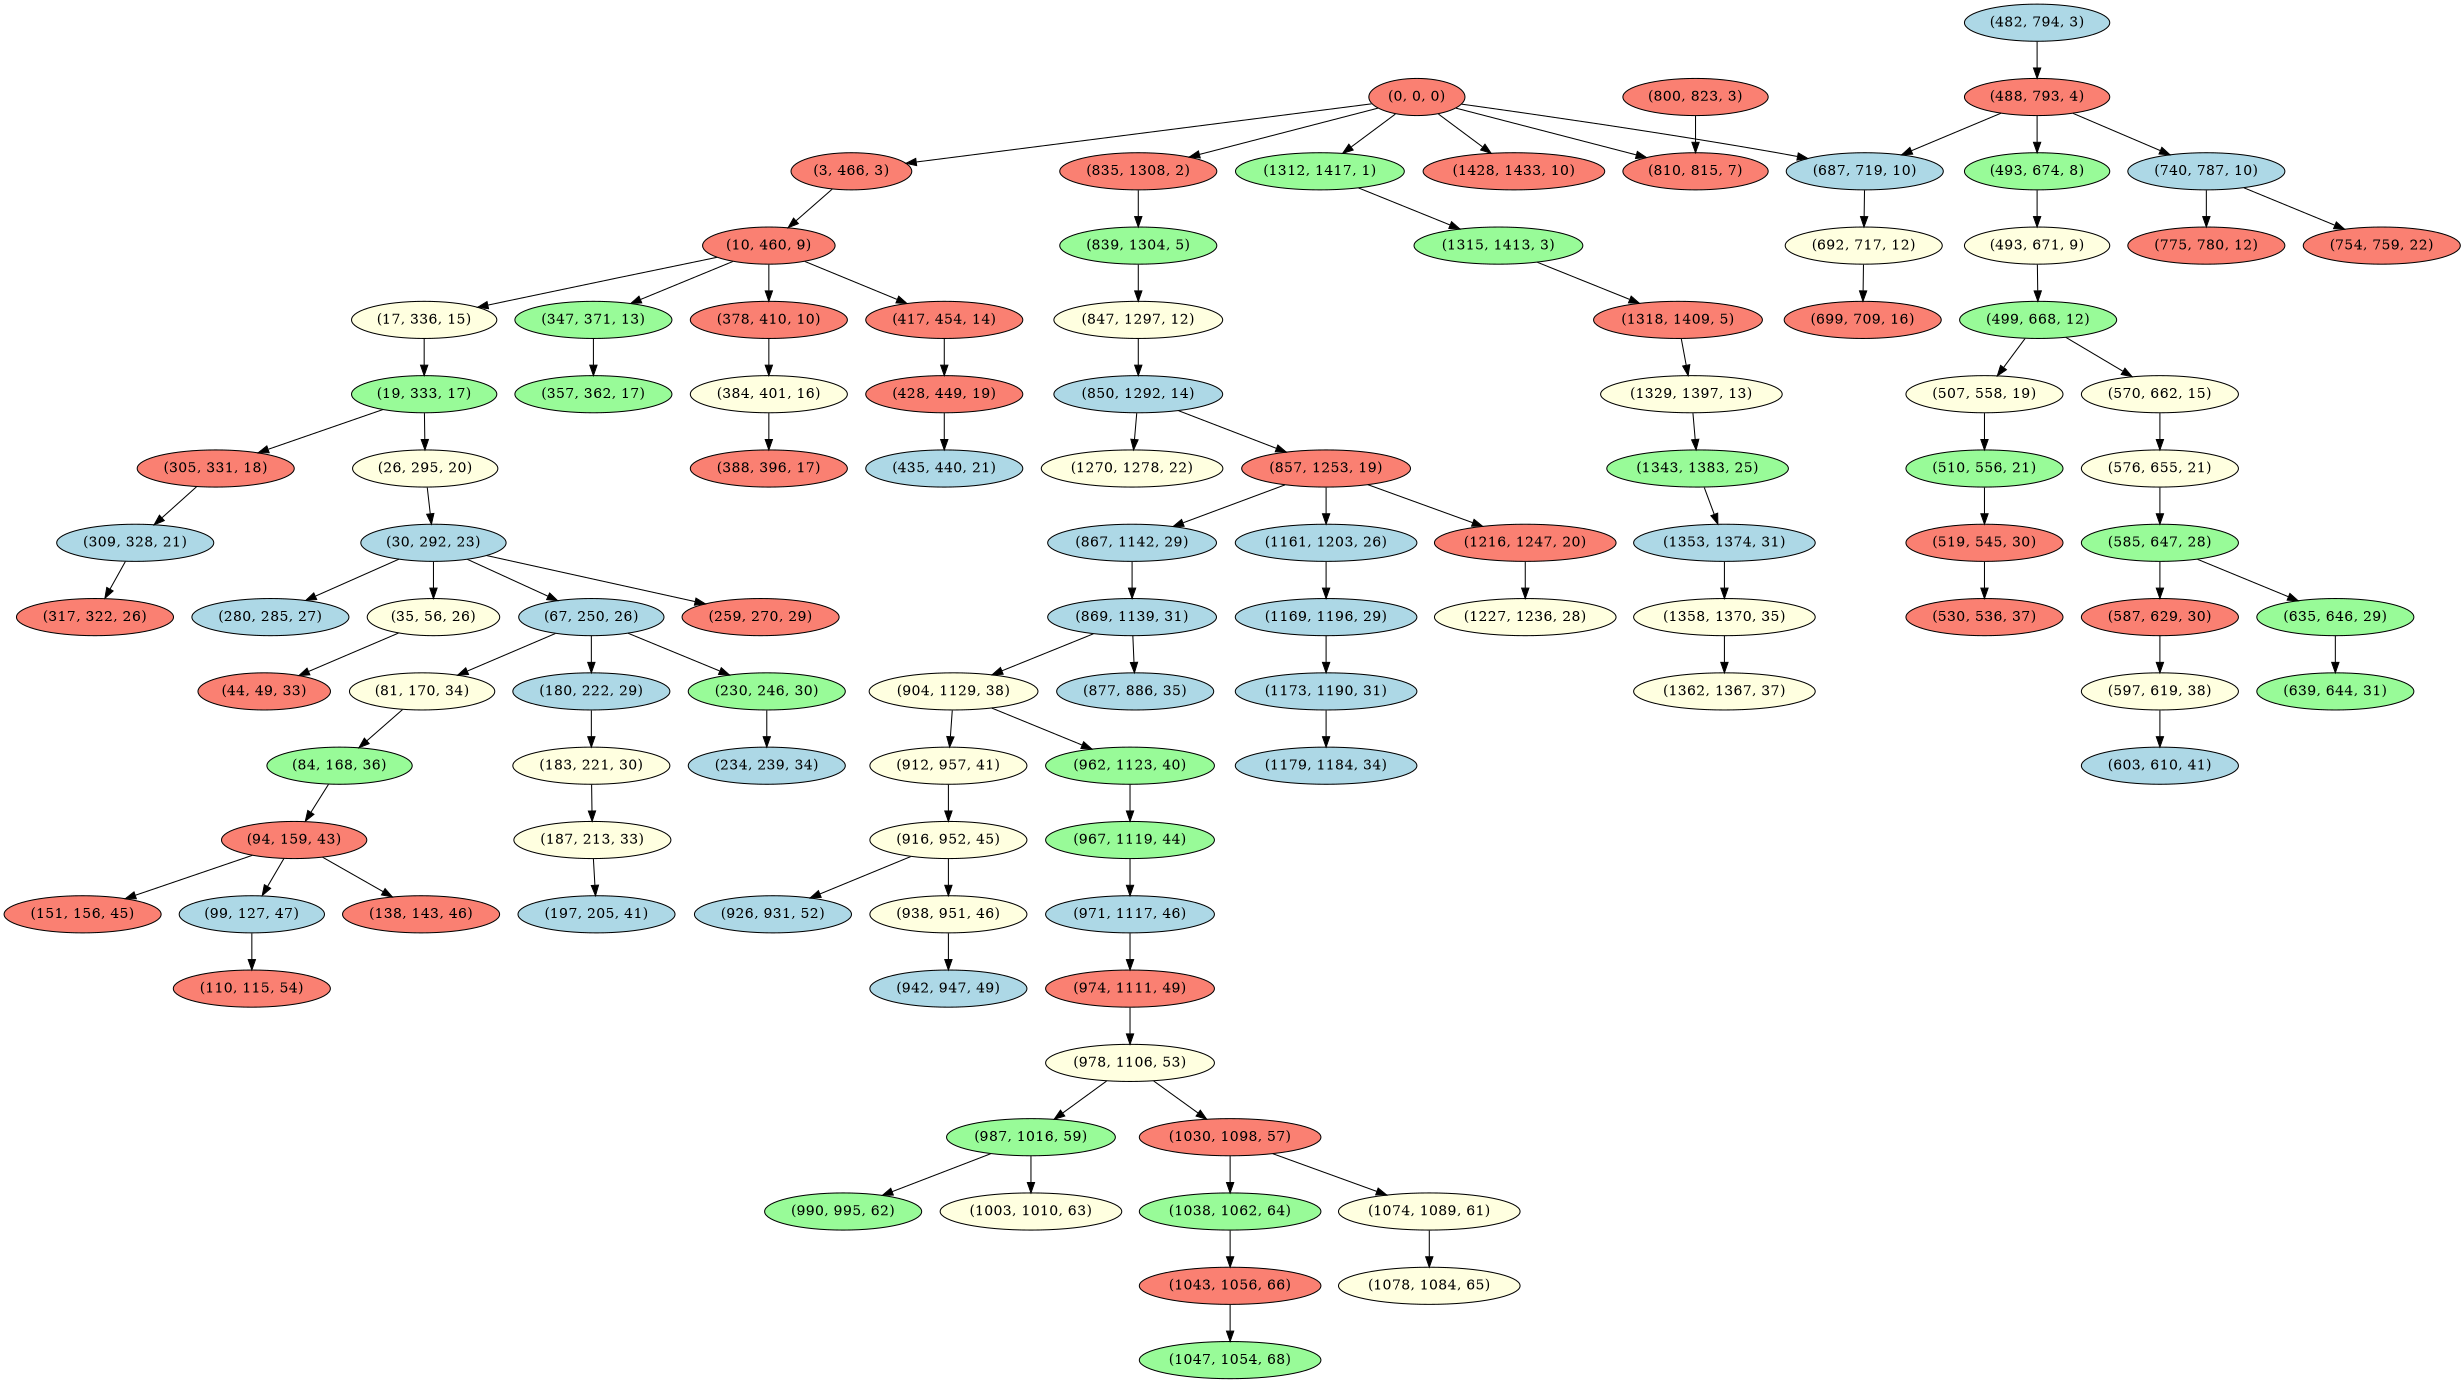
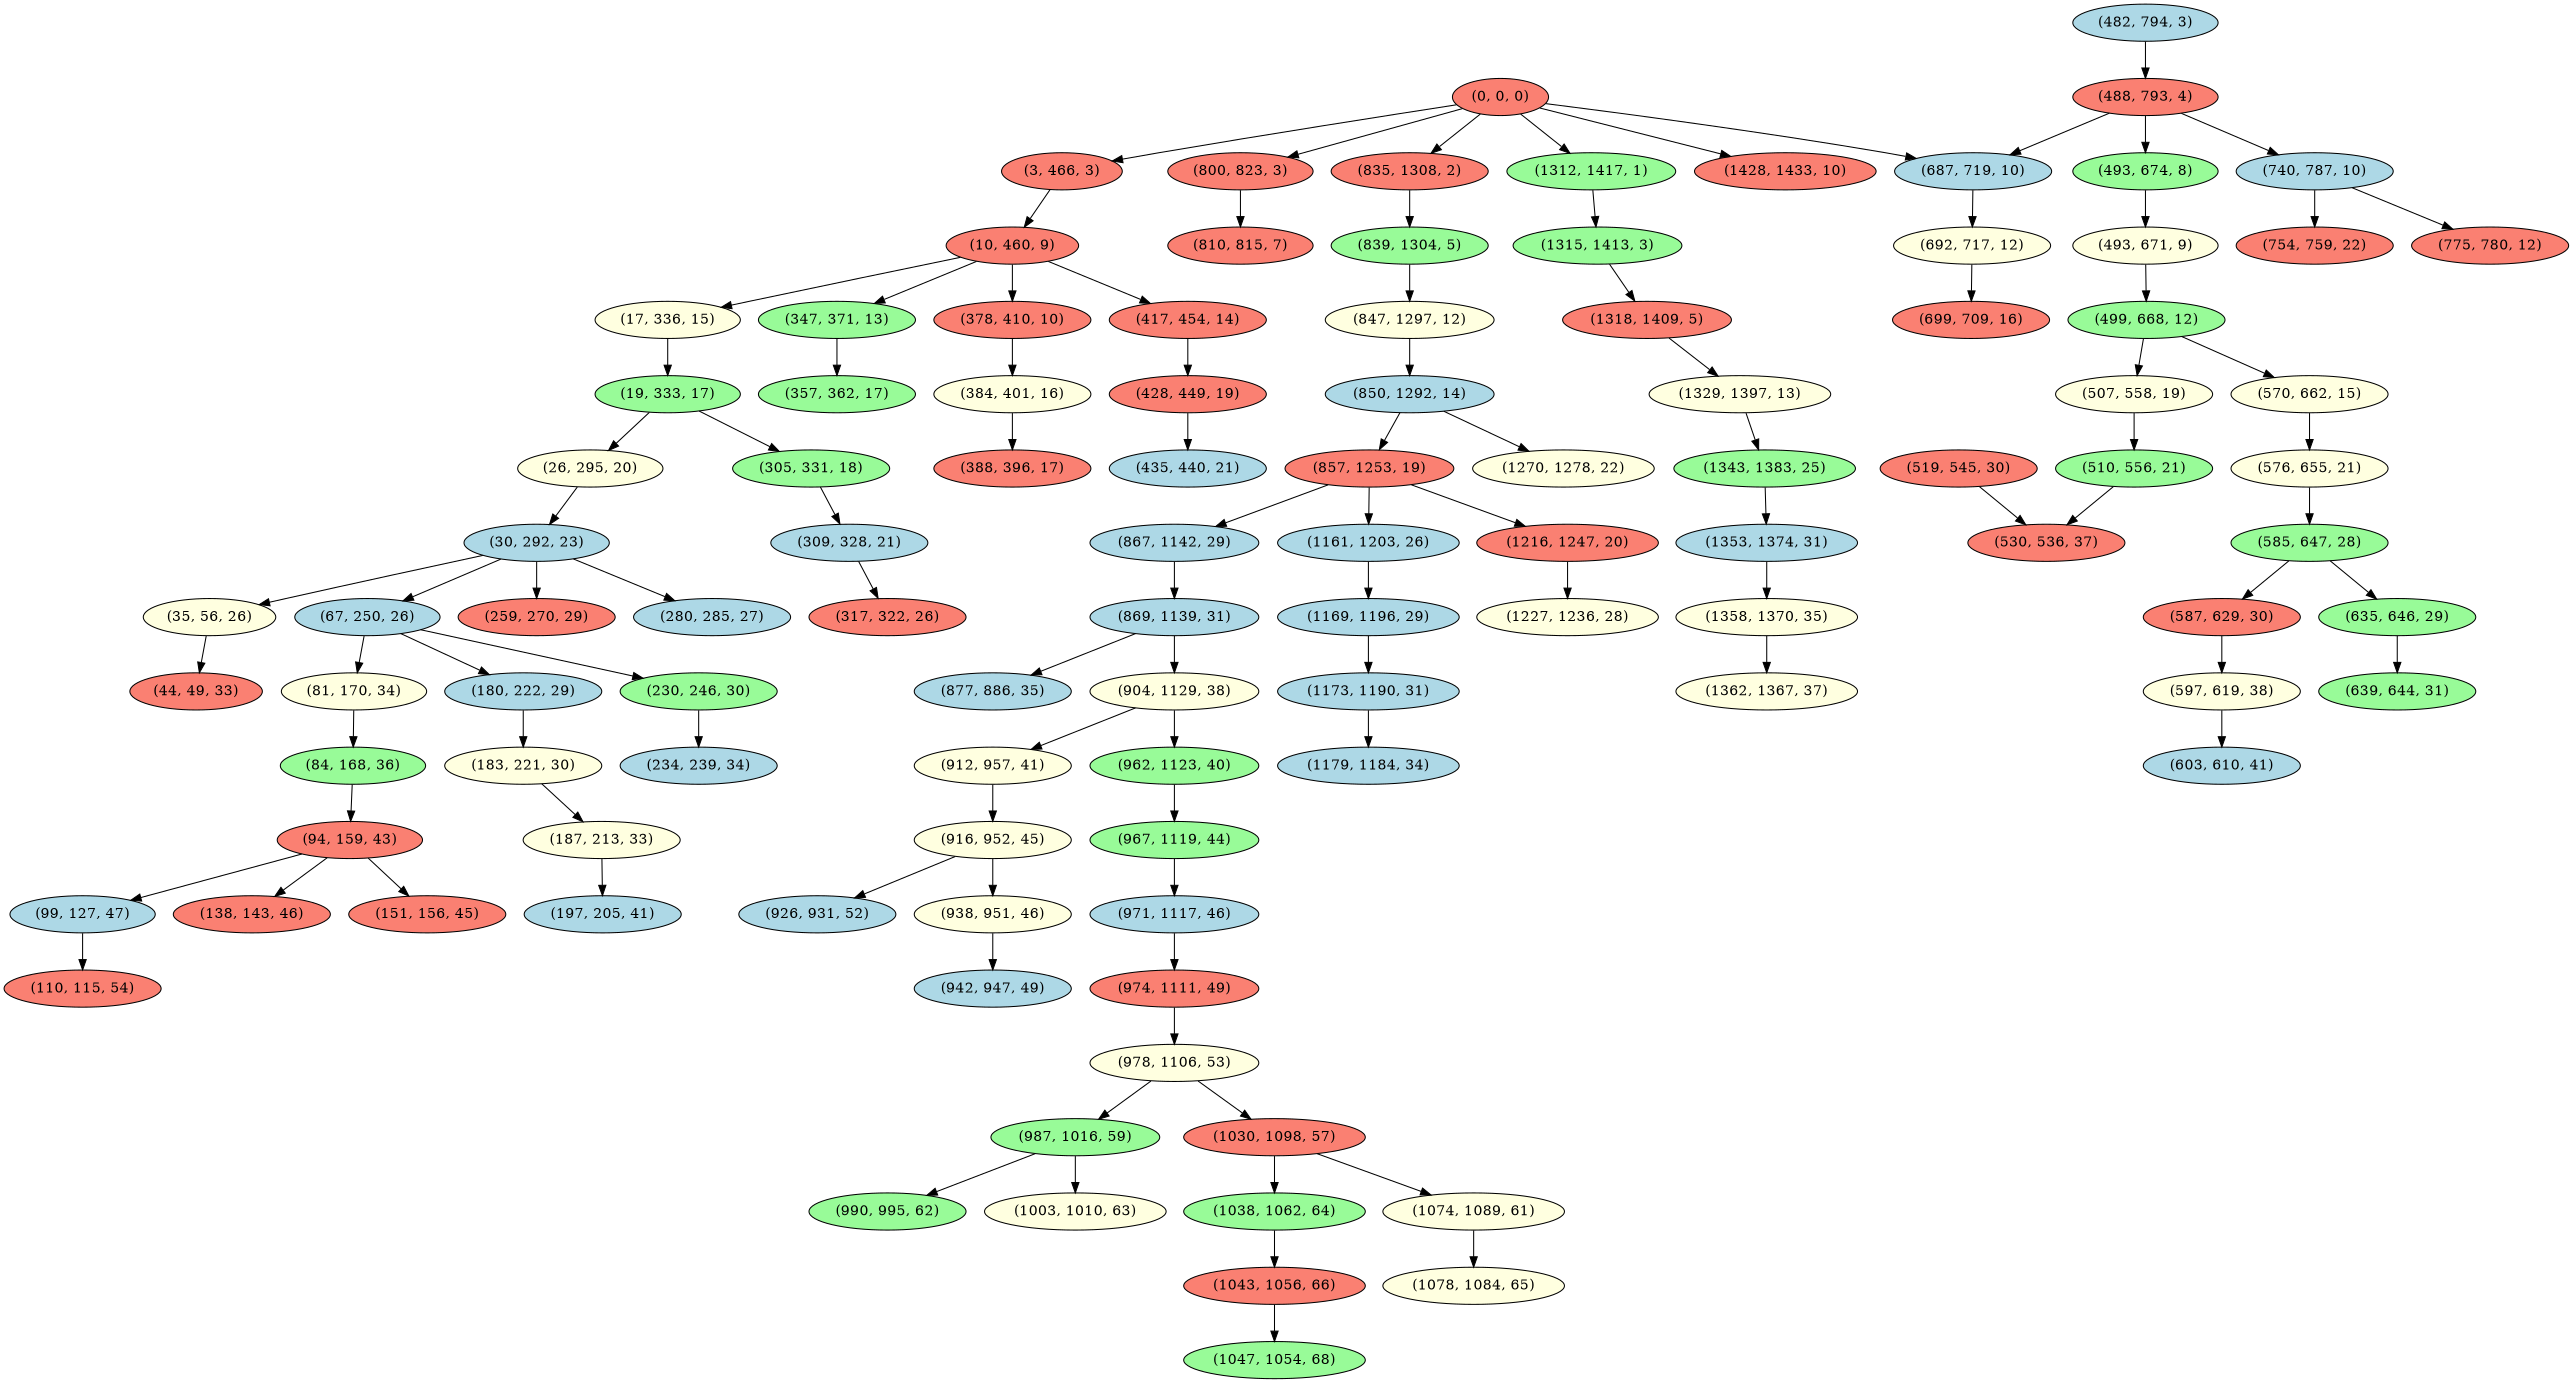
(1546, 132) -> (1380, 131)
(216, 469) -> (811, 469)
(1984, 501) -> (2094, 502)
